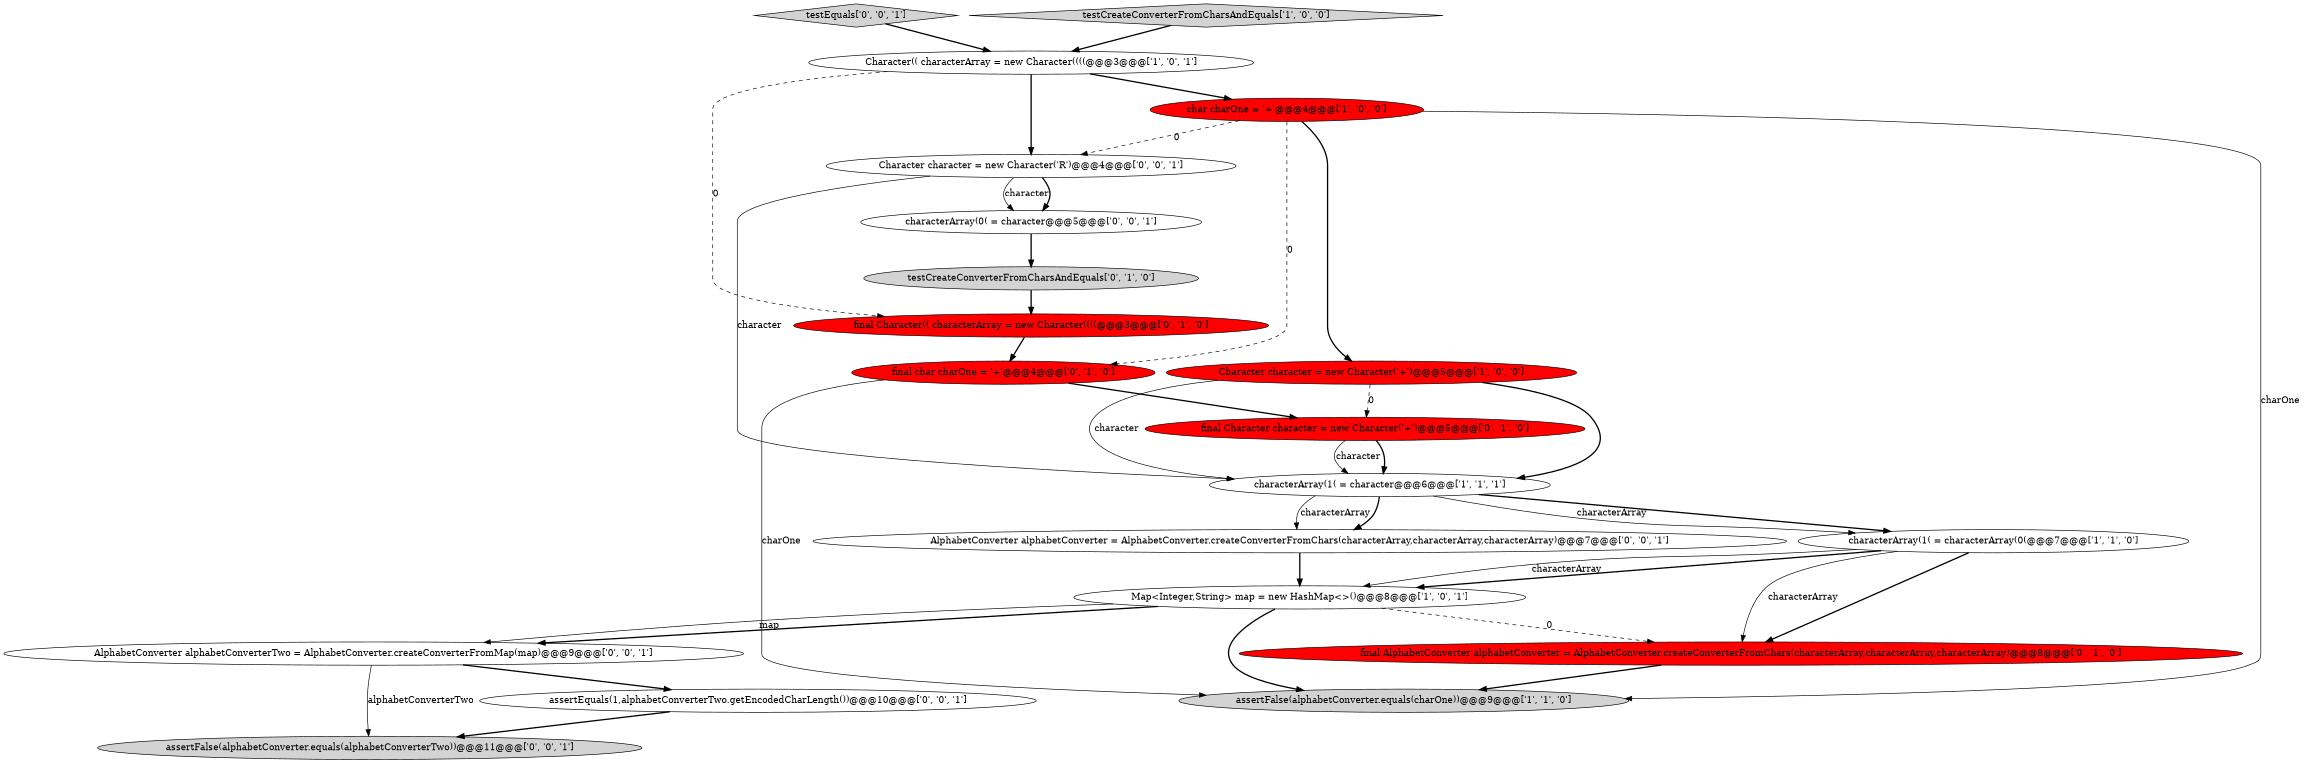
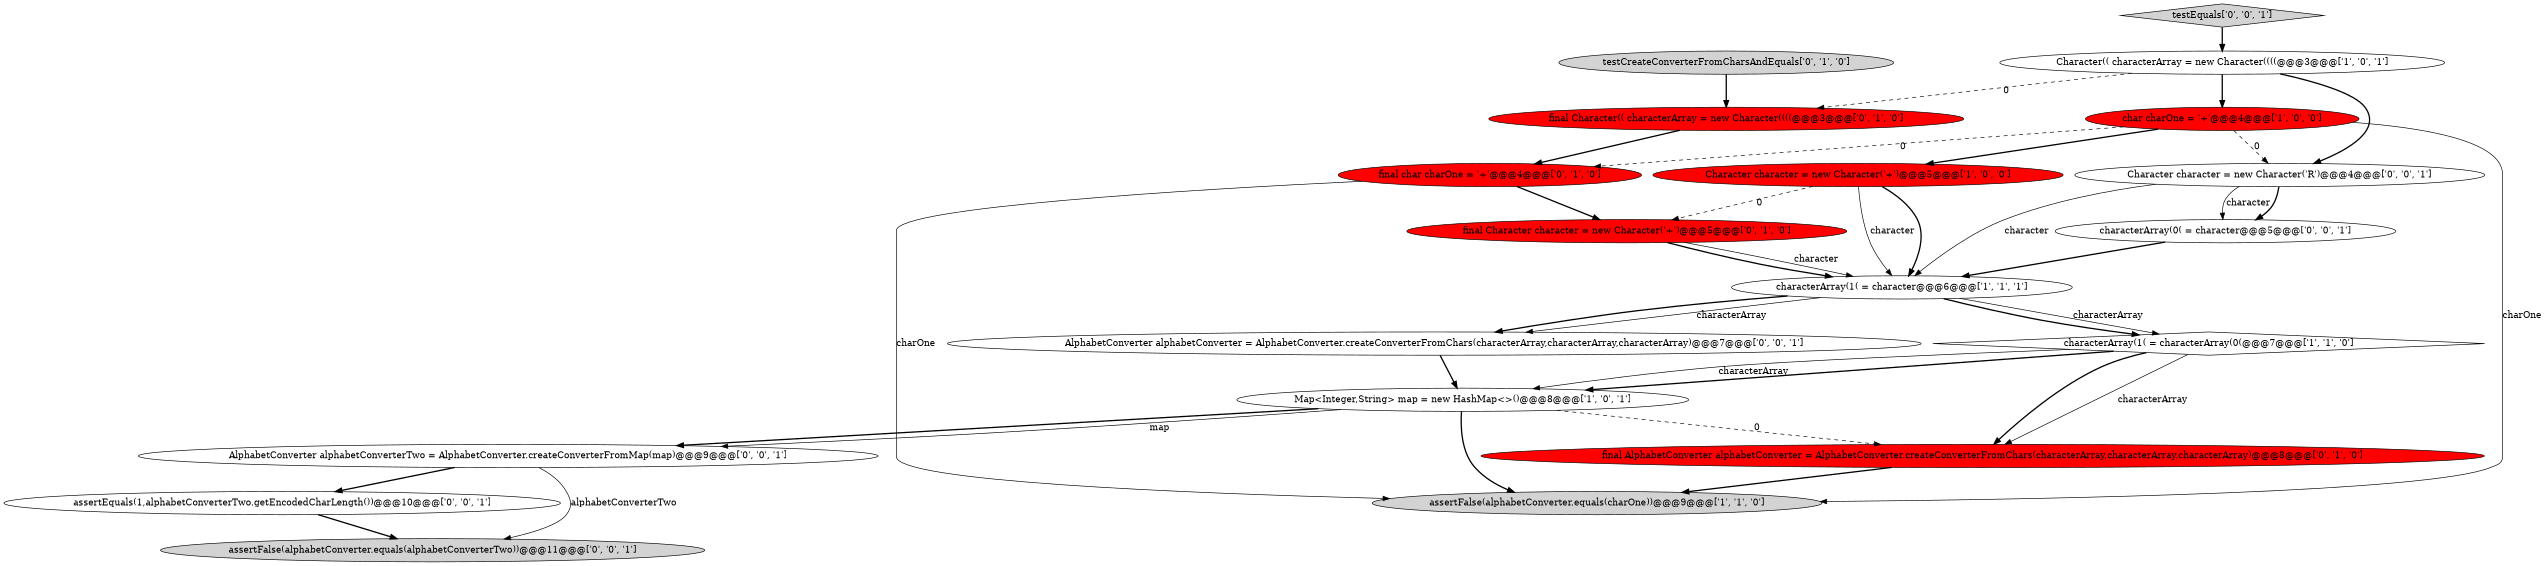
(1206, 16) -> none
(1031, 247) -> (2067, 259)
(1993, 541) -> (2209, 344)
